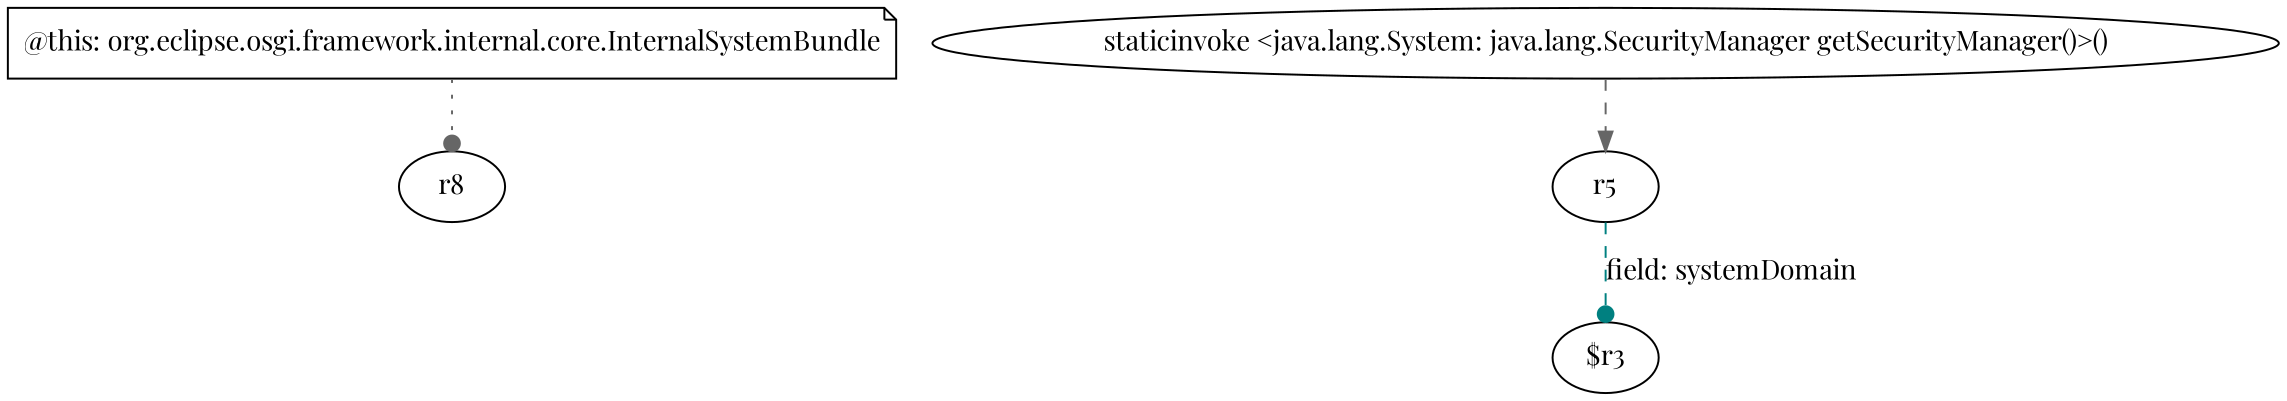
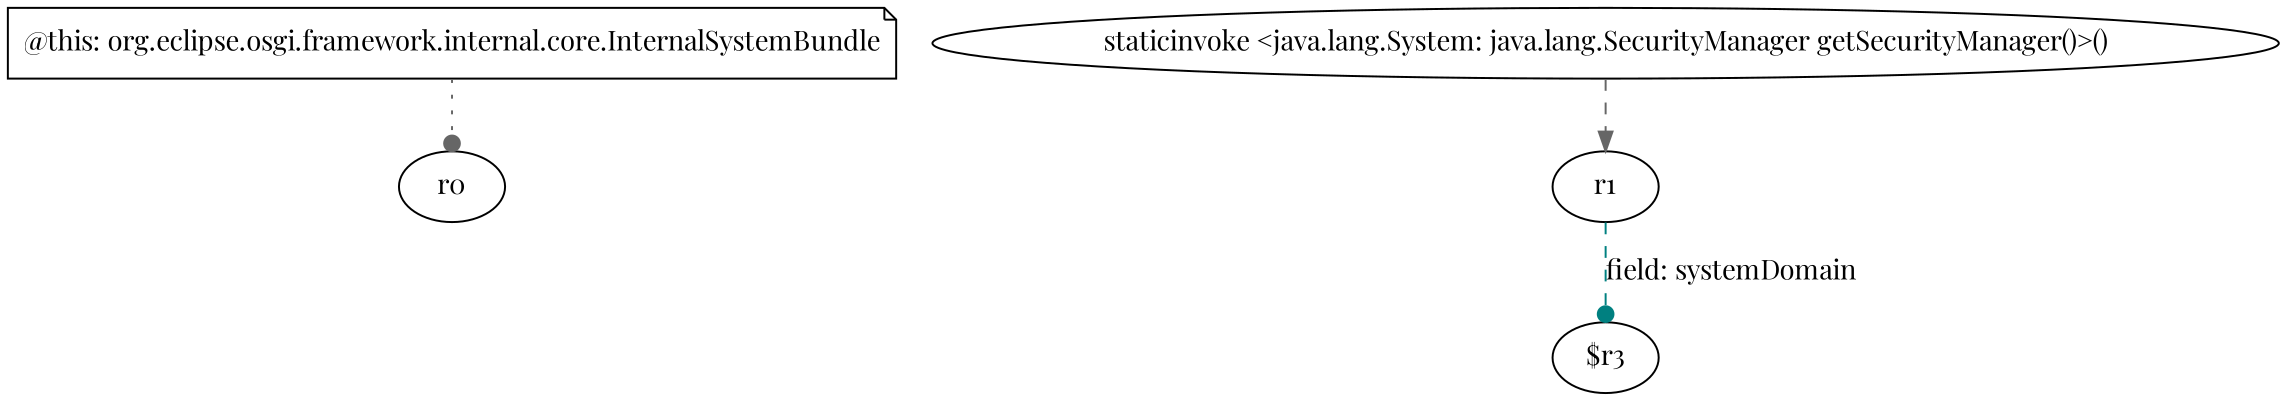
(452, 187) -> (452, 187)
(1606, 187) -> (1606, 187)
